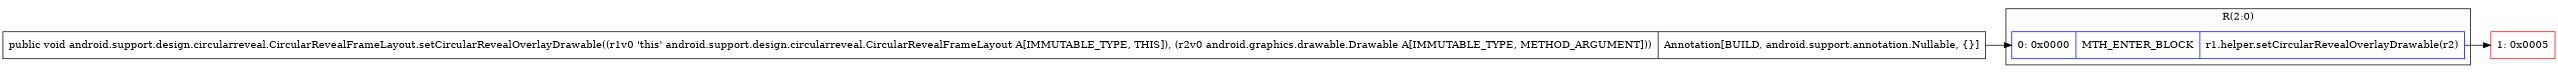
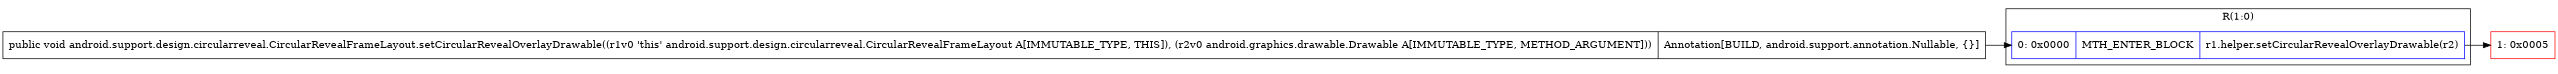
(2238, 17) -> (2238, 17)
